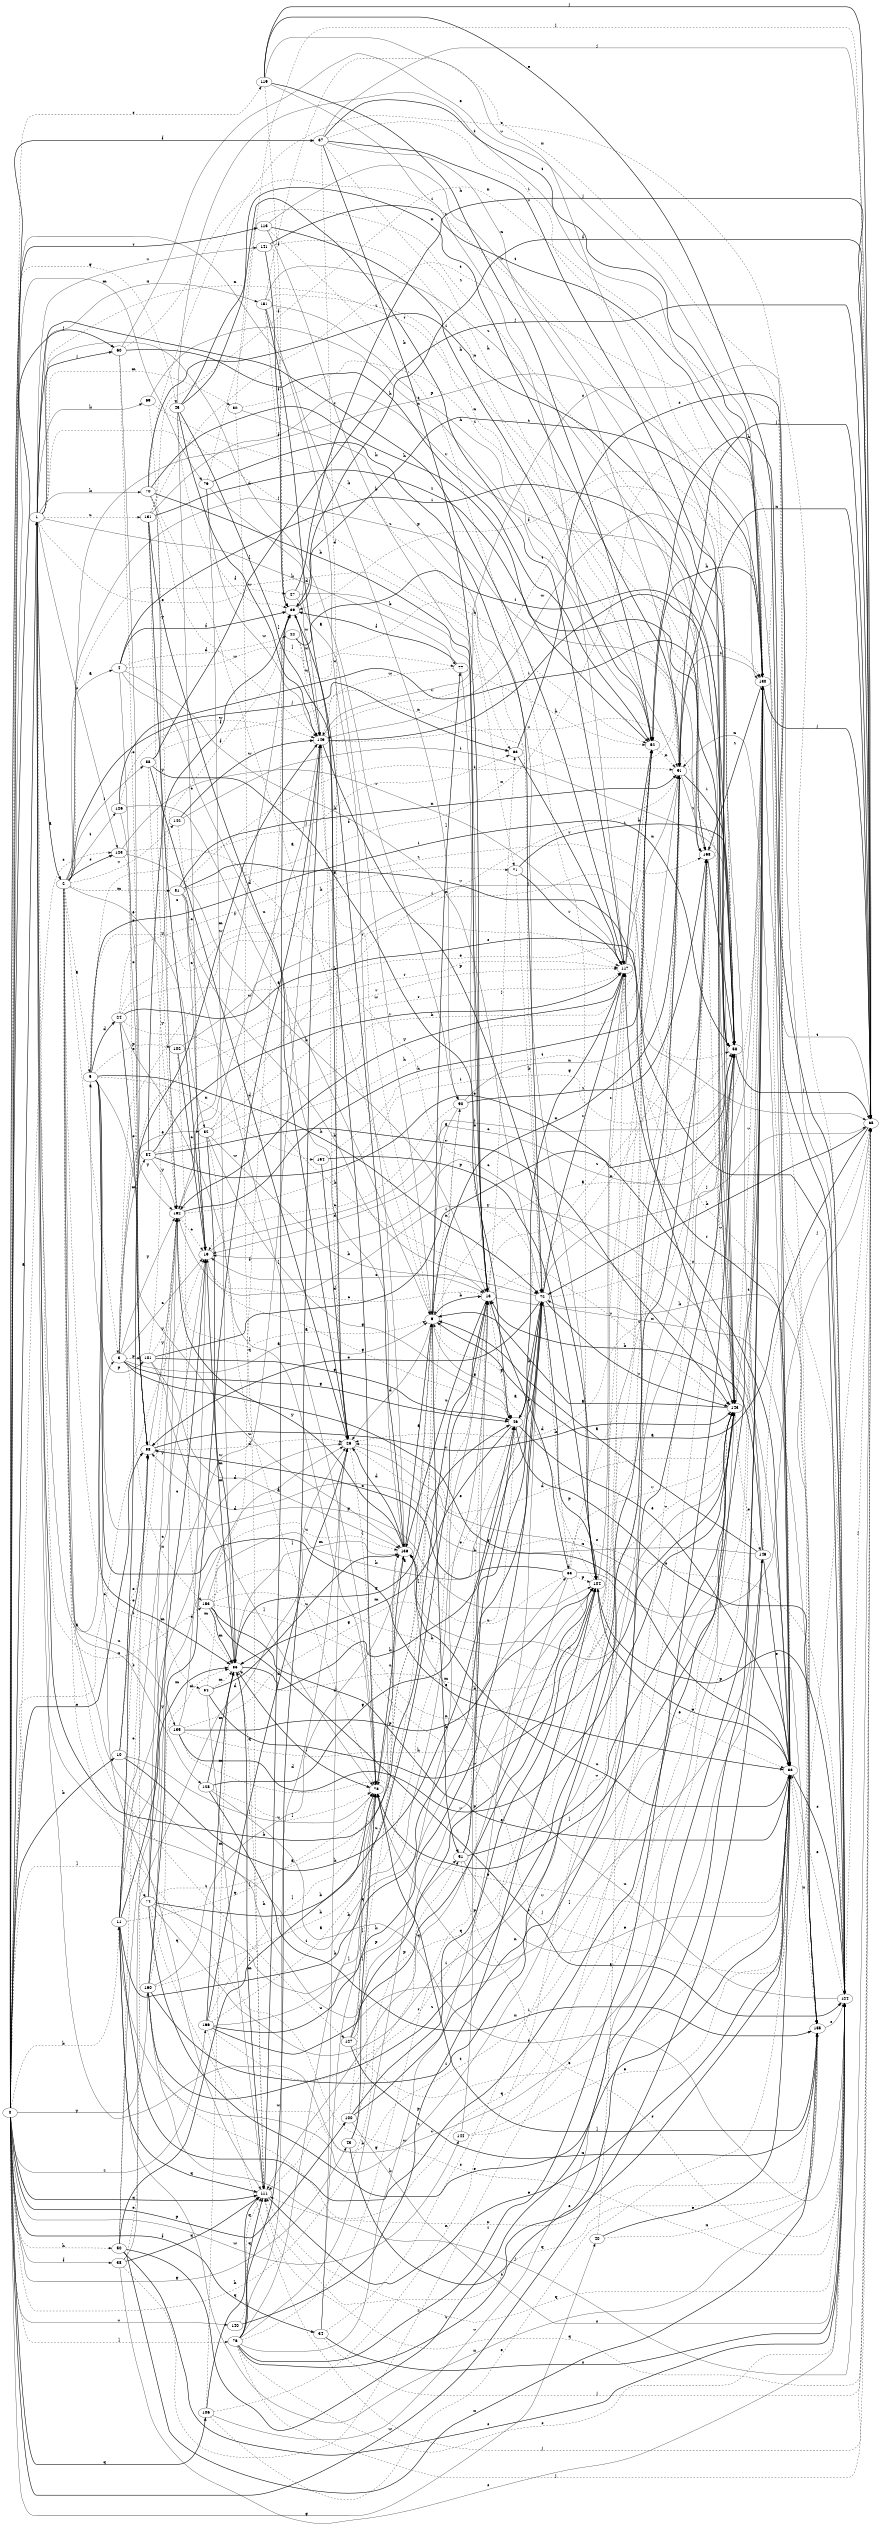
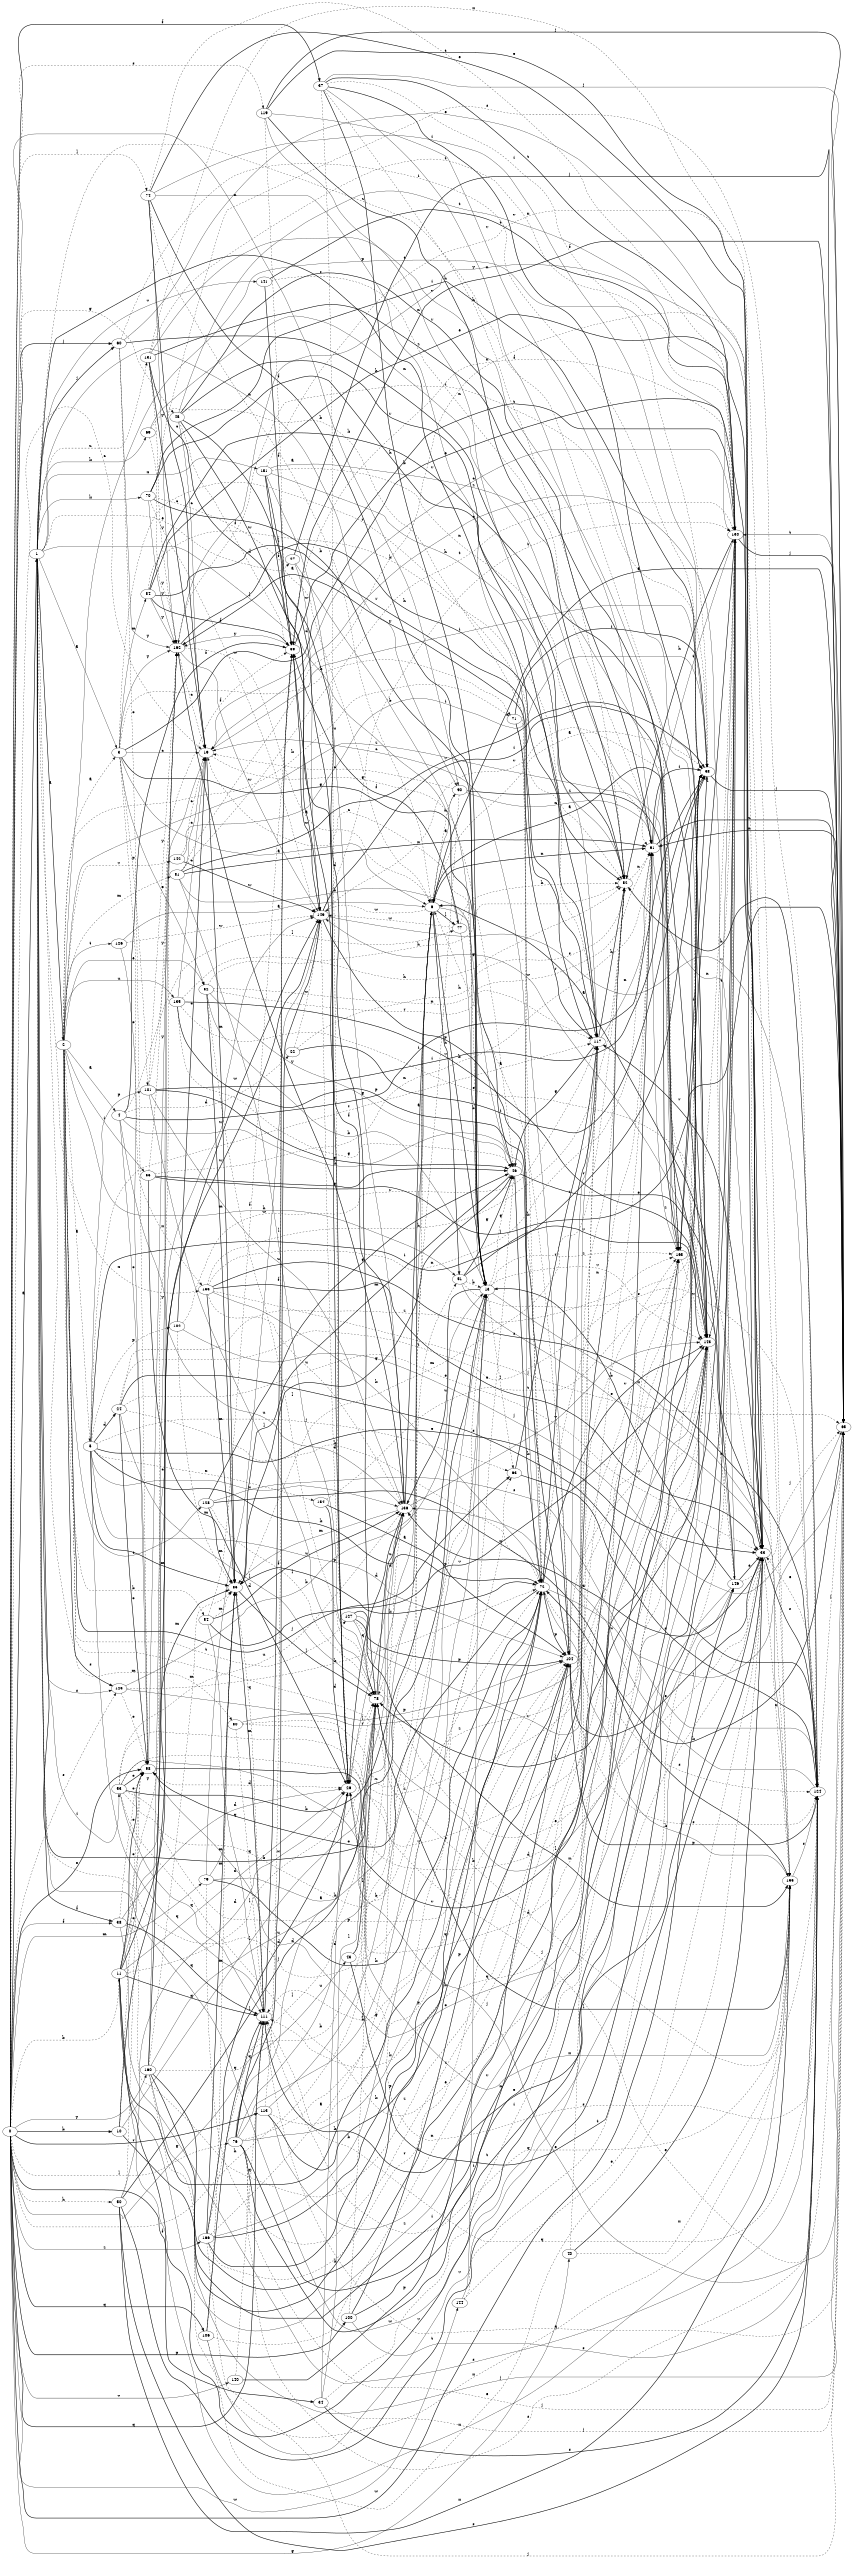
(777, 422) -> (749, 818)
(278, 449) -> (278, 563)
(710, 770) -> none
none -> (39, 1260)
(555, 1441) -> (394, 1877)
(134, 1613) -> (134, 1588)
(804, 1653) -> none
none -> (649, 1817)
